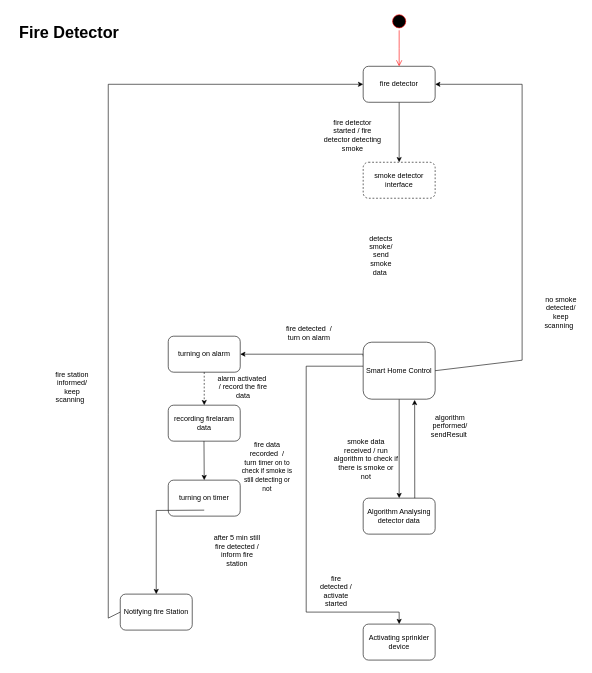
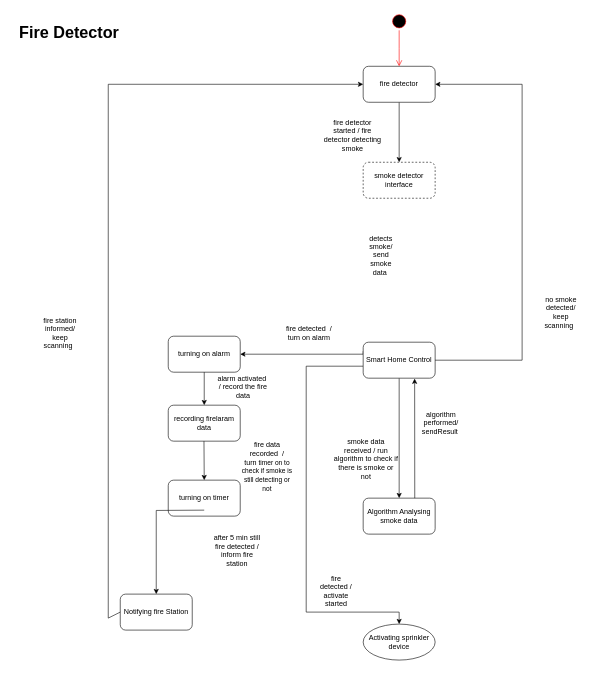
(399, 371) -> (399, 360)
(204, 386) -> (204, 386)
(72, 387) -> (60, 333)
(450, 426) -> (441, 423)
(399, 516) -> (399, 516)
(399, 642) -> (399, 642)
